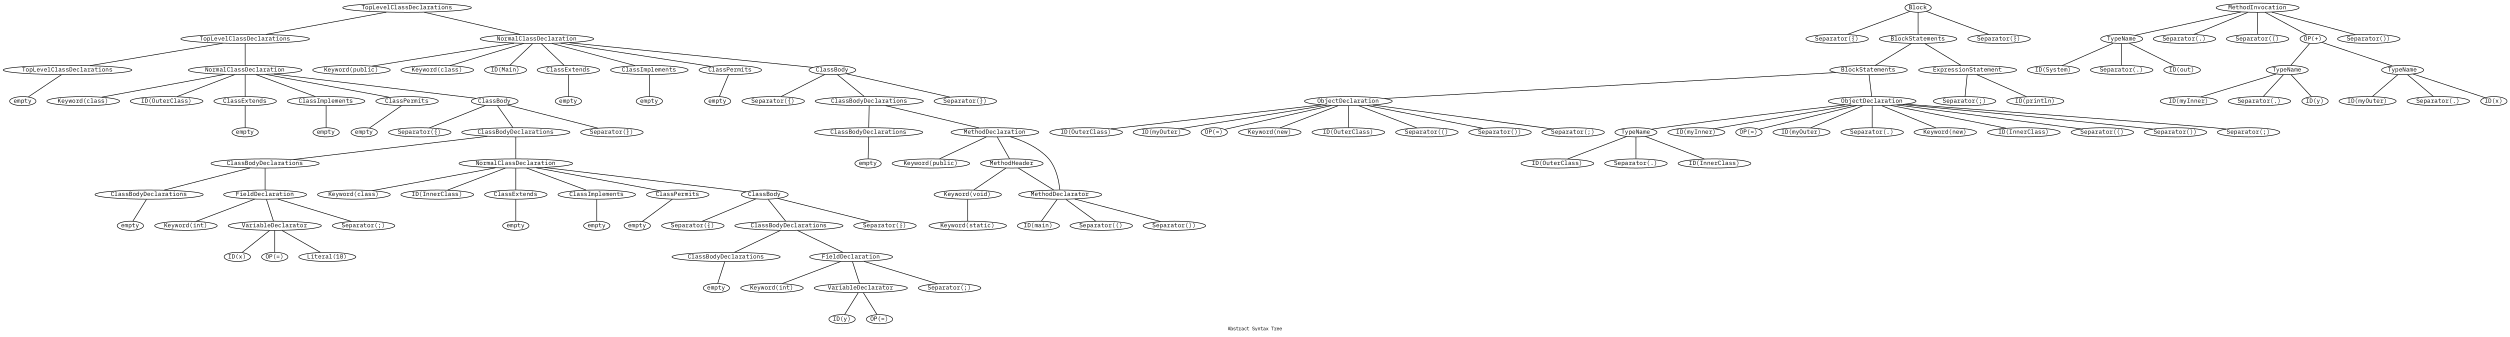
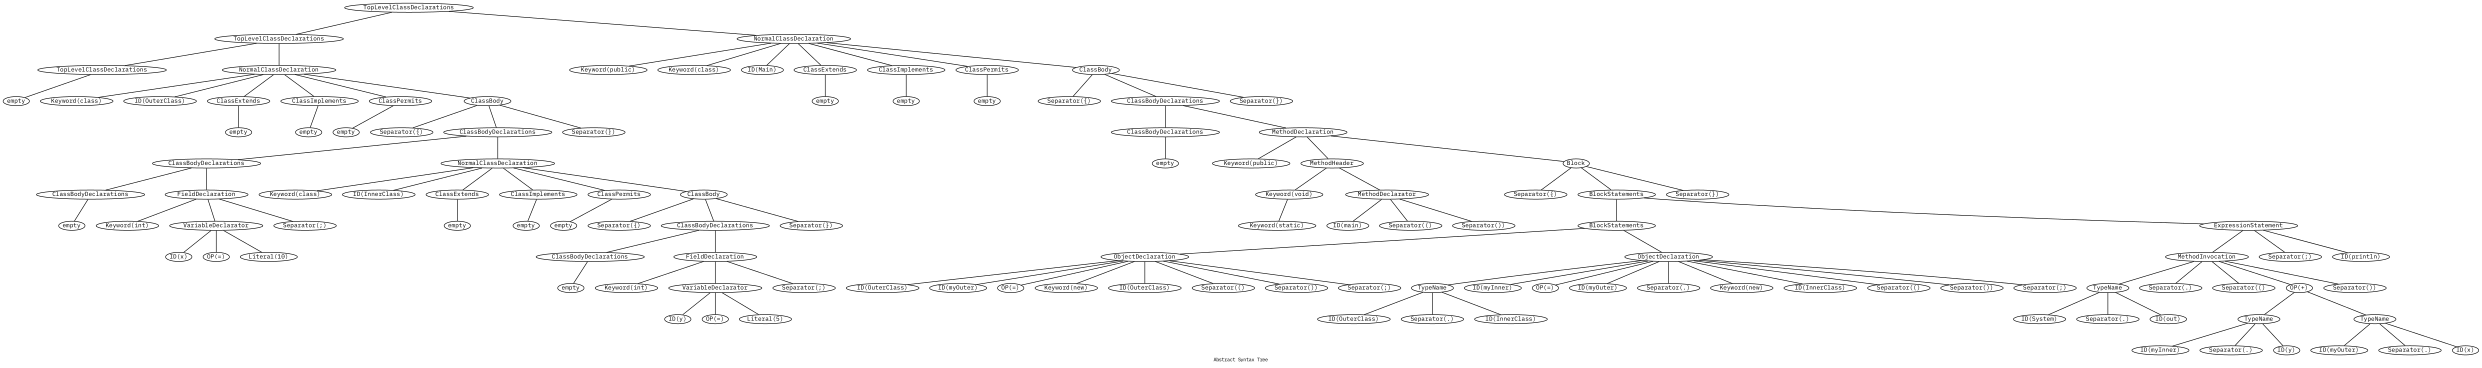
(1045, 155) -> (1447, 149)
none -> (2228, 241)
none -> (765, 319)
